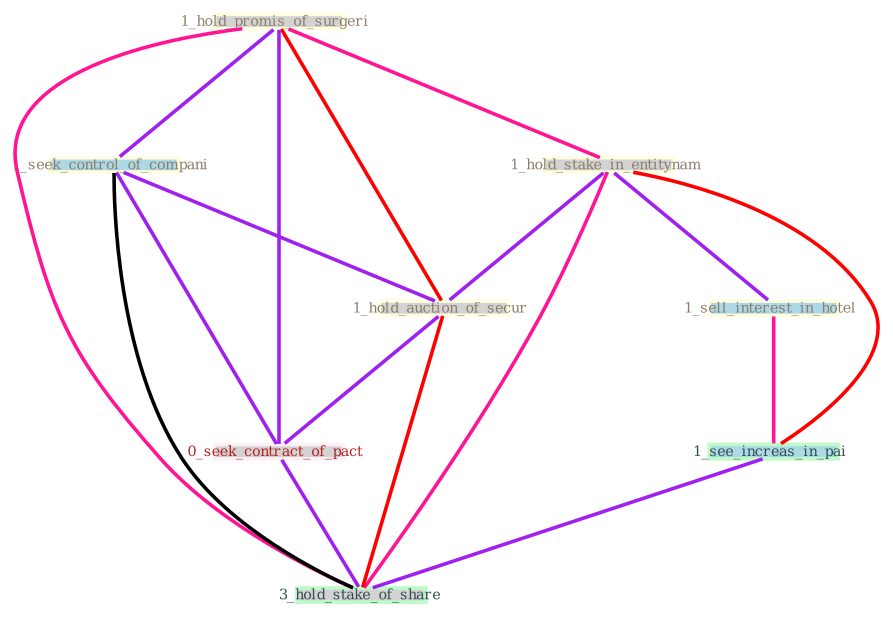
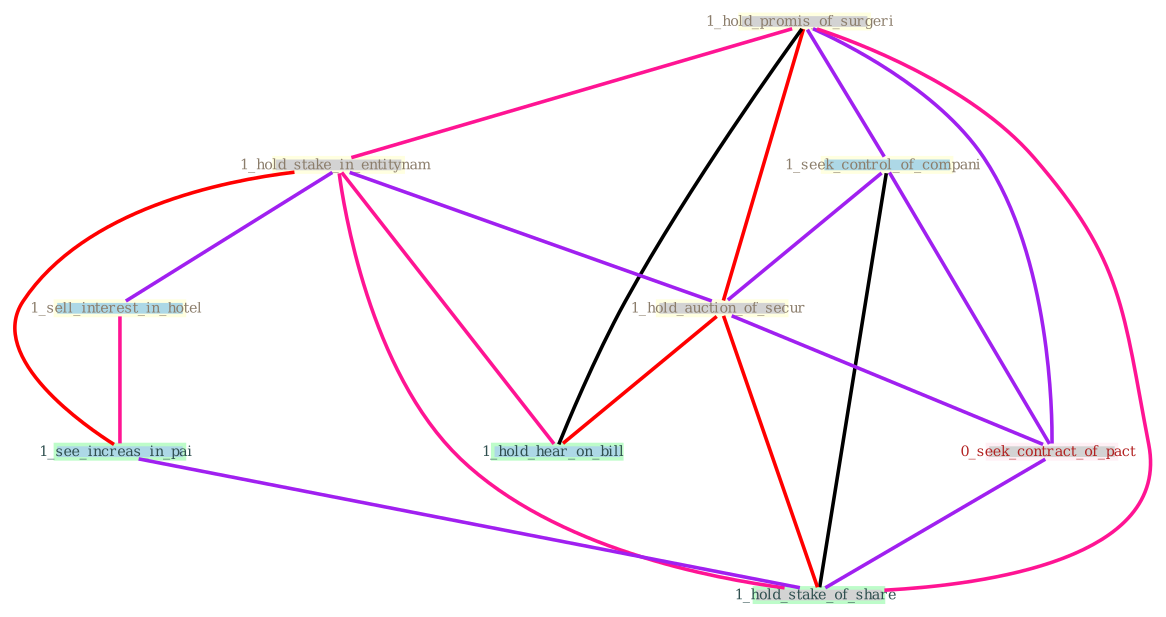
none -> (557, 452)
(361, 595) -> (819, 595)
